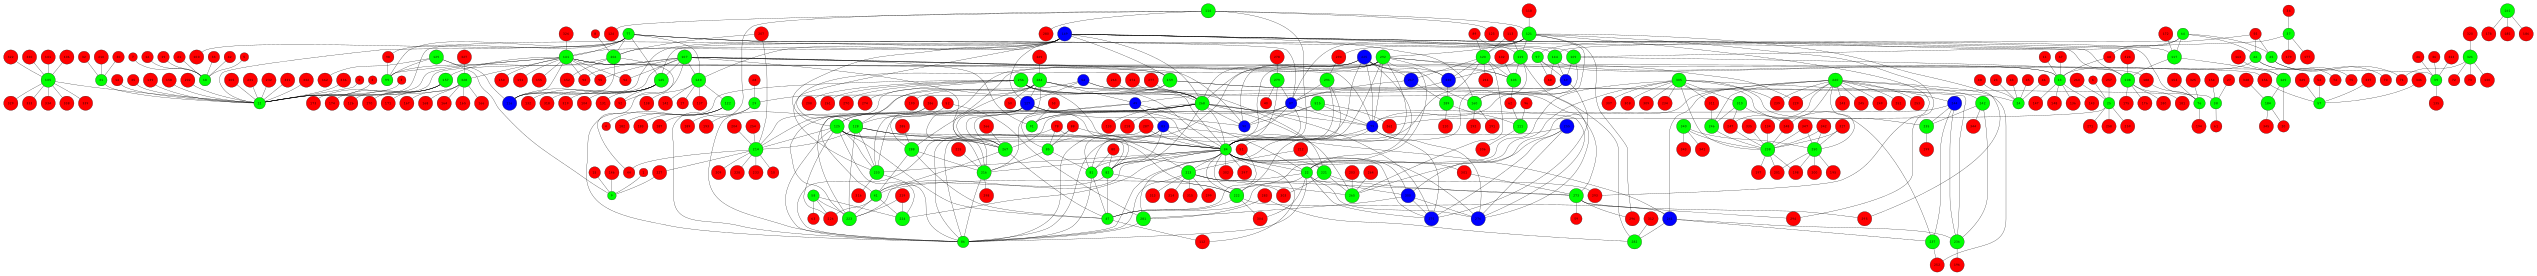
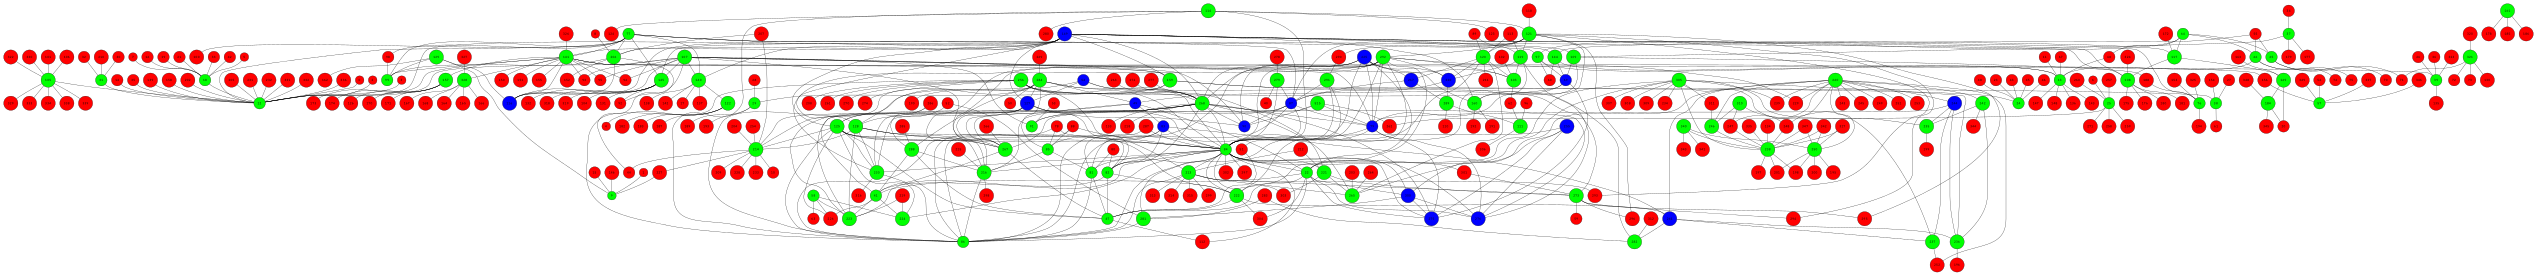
(1715, 94) -> none
(363, 95) -> (224, 92)
